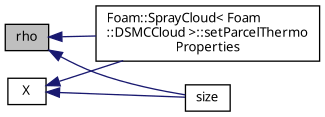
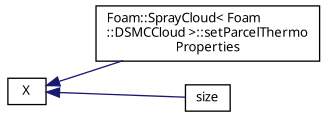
(27, 37) -> none
